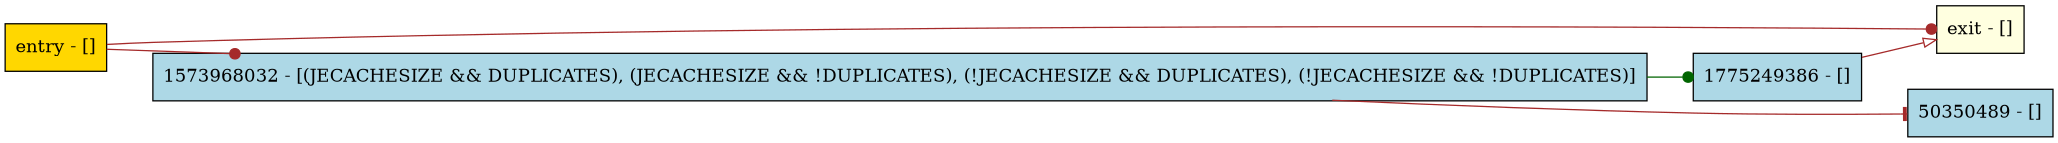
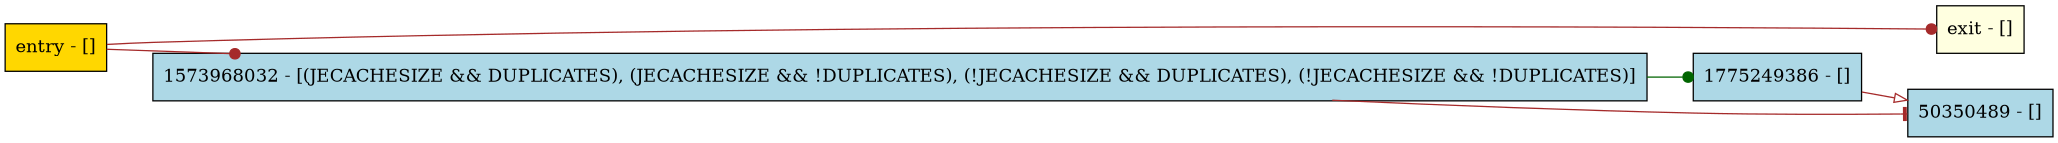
(1893, 50) -> (1878, 95)
